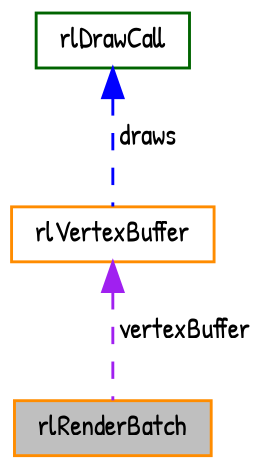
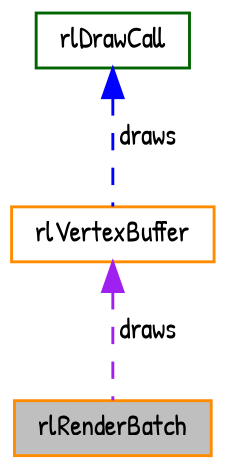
(182, 331) -> (145, 331)
